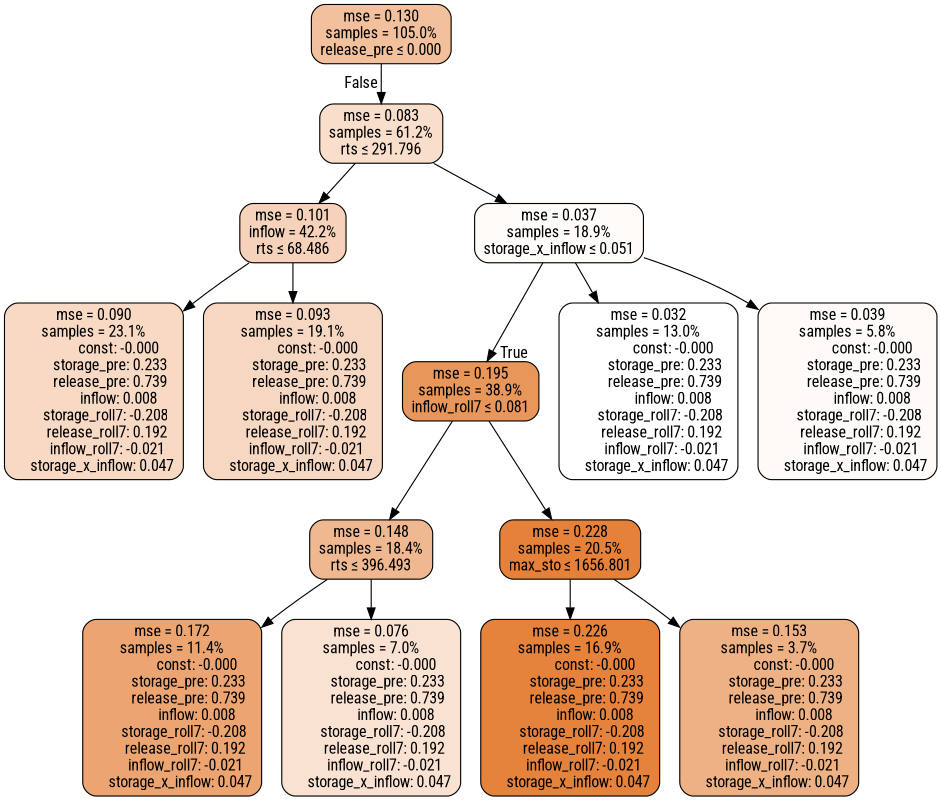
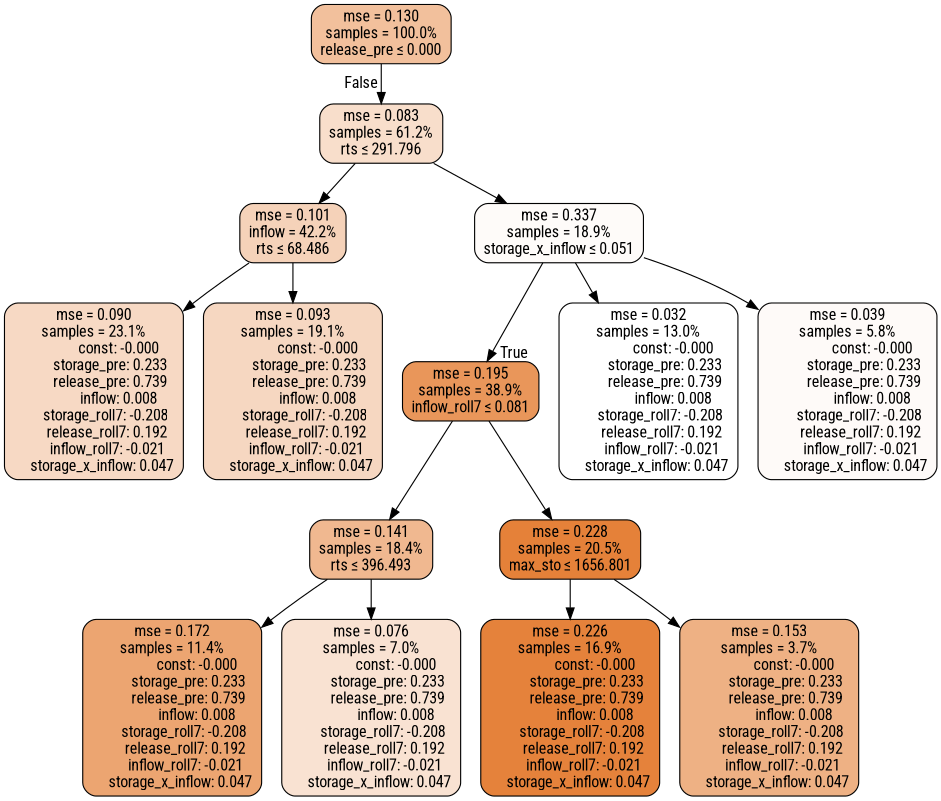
(381, 34) -> (381, 34)
(559, 233) -> (559, 233)
(371, 550) -> (371, 550)
